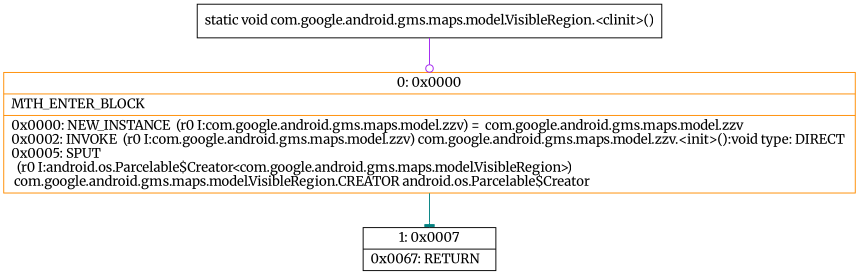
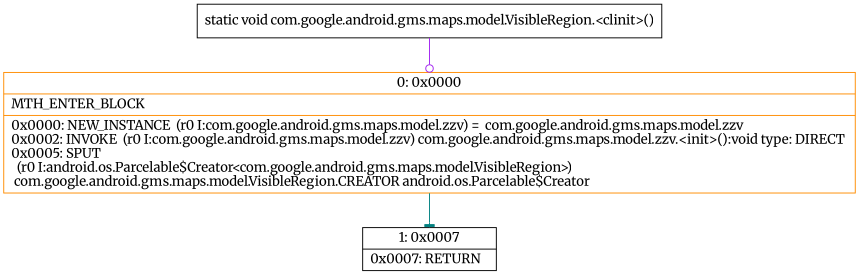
(430, 259) -> (430, 259)
